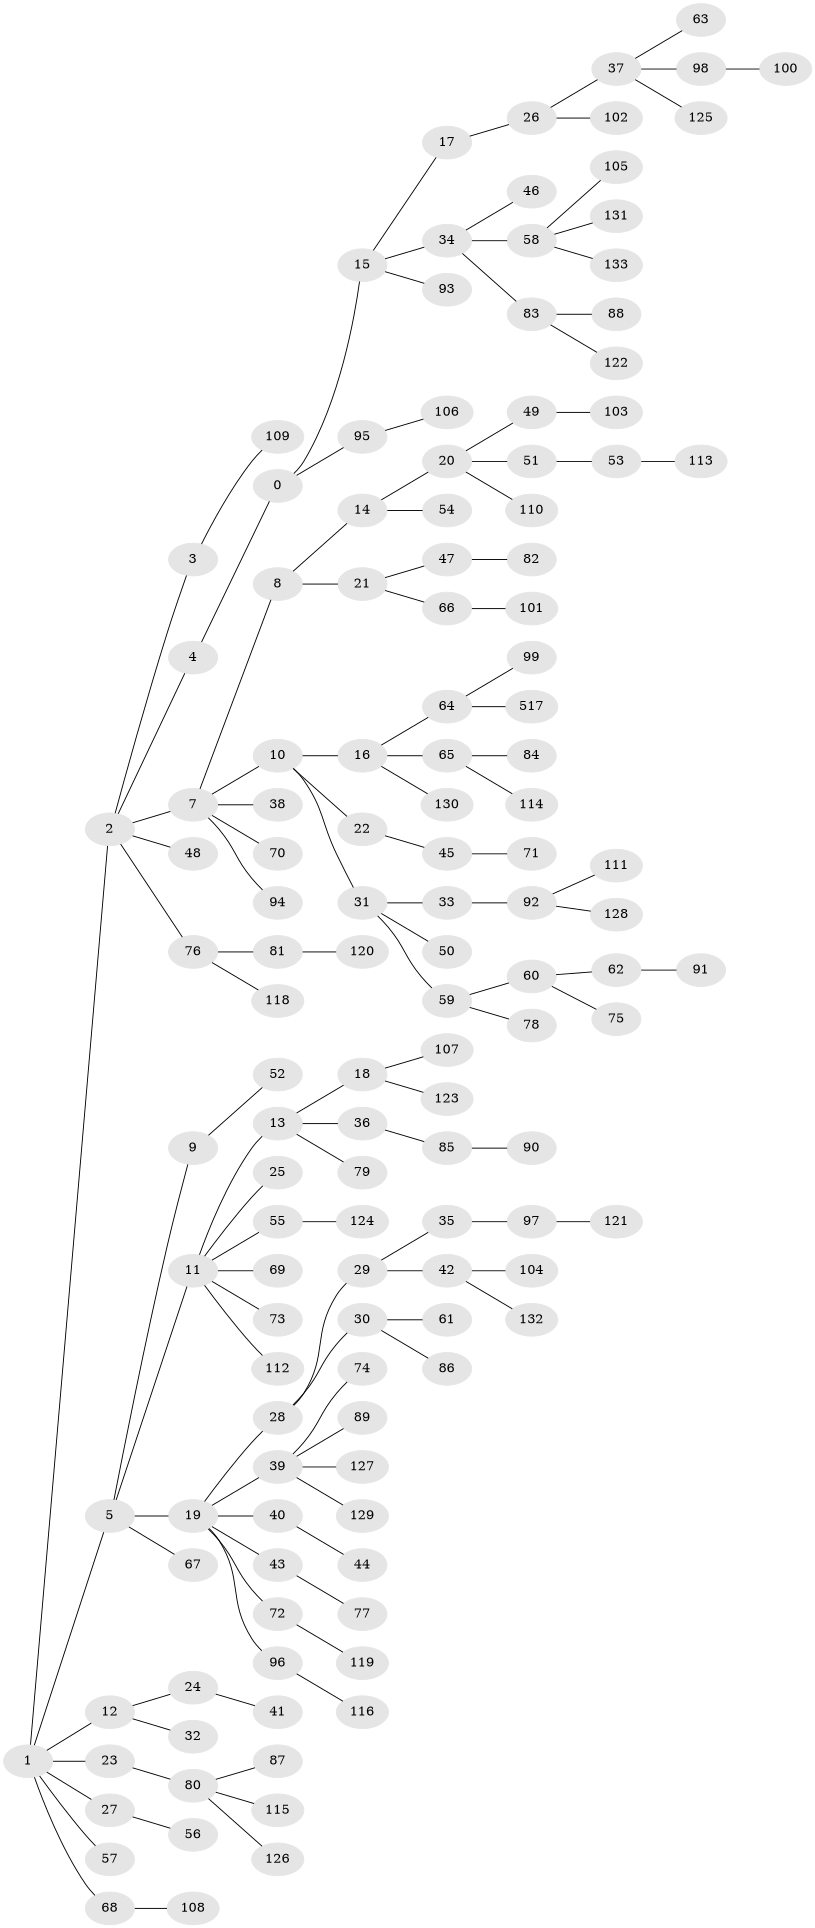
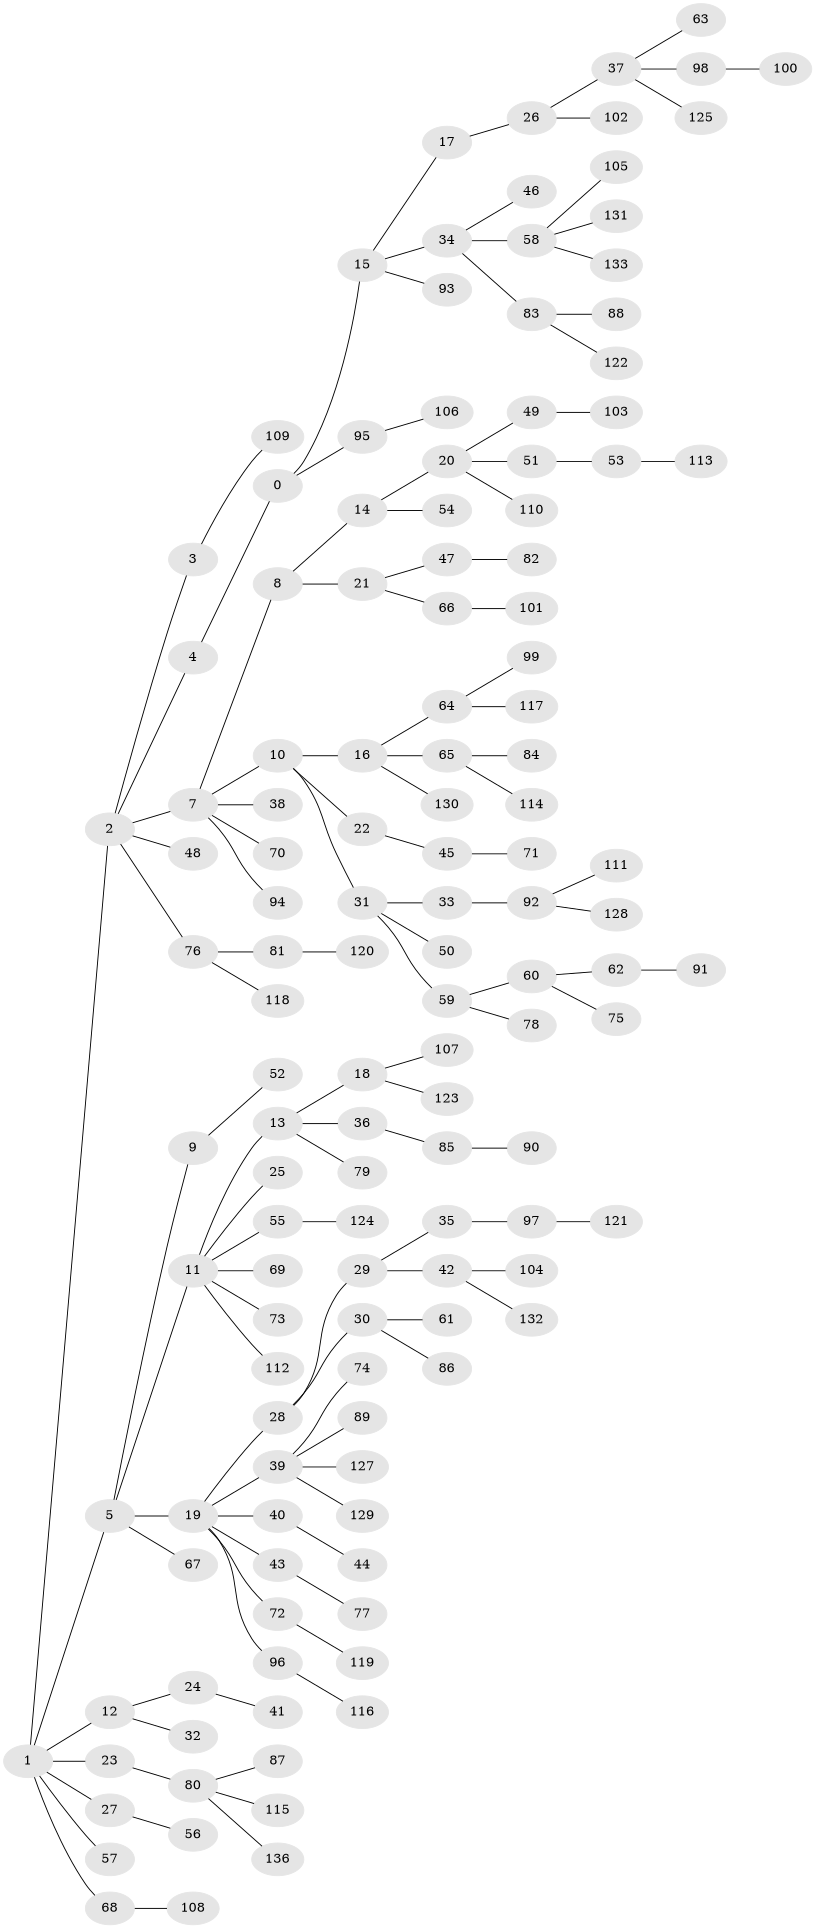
(532, 707) -> (532, 707)
(278, 1859) -> (278, 1859)
